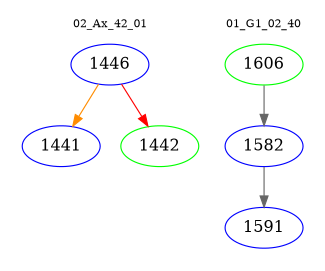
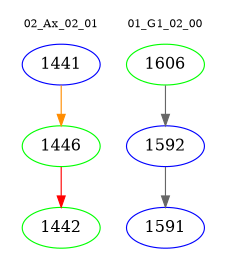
(110, 24) -> (61, 24)
(264, 24) -> (165, 24)
(110, 65) -> (61, 146)
(89, 100) -> (61, 100)
(264, 146) -> (165, 146)
